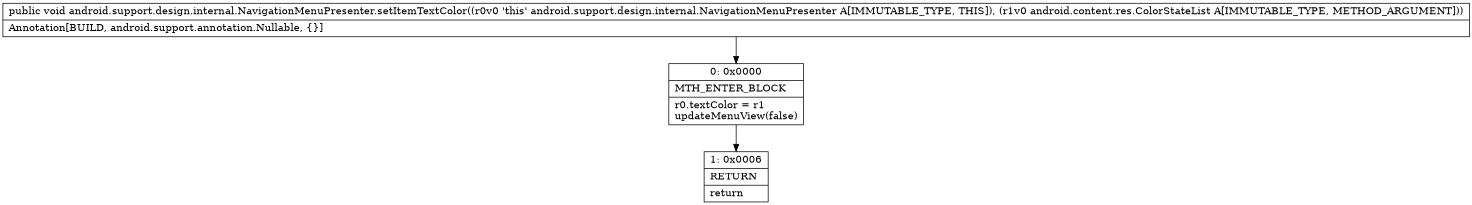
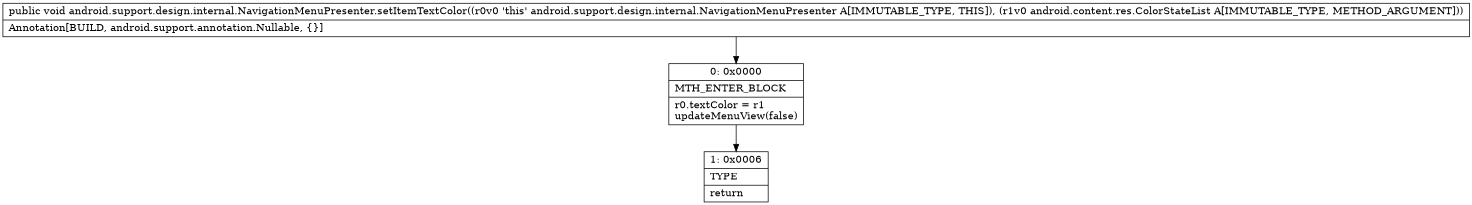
(734, 176) -> (724, 176)
